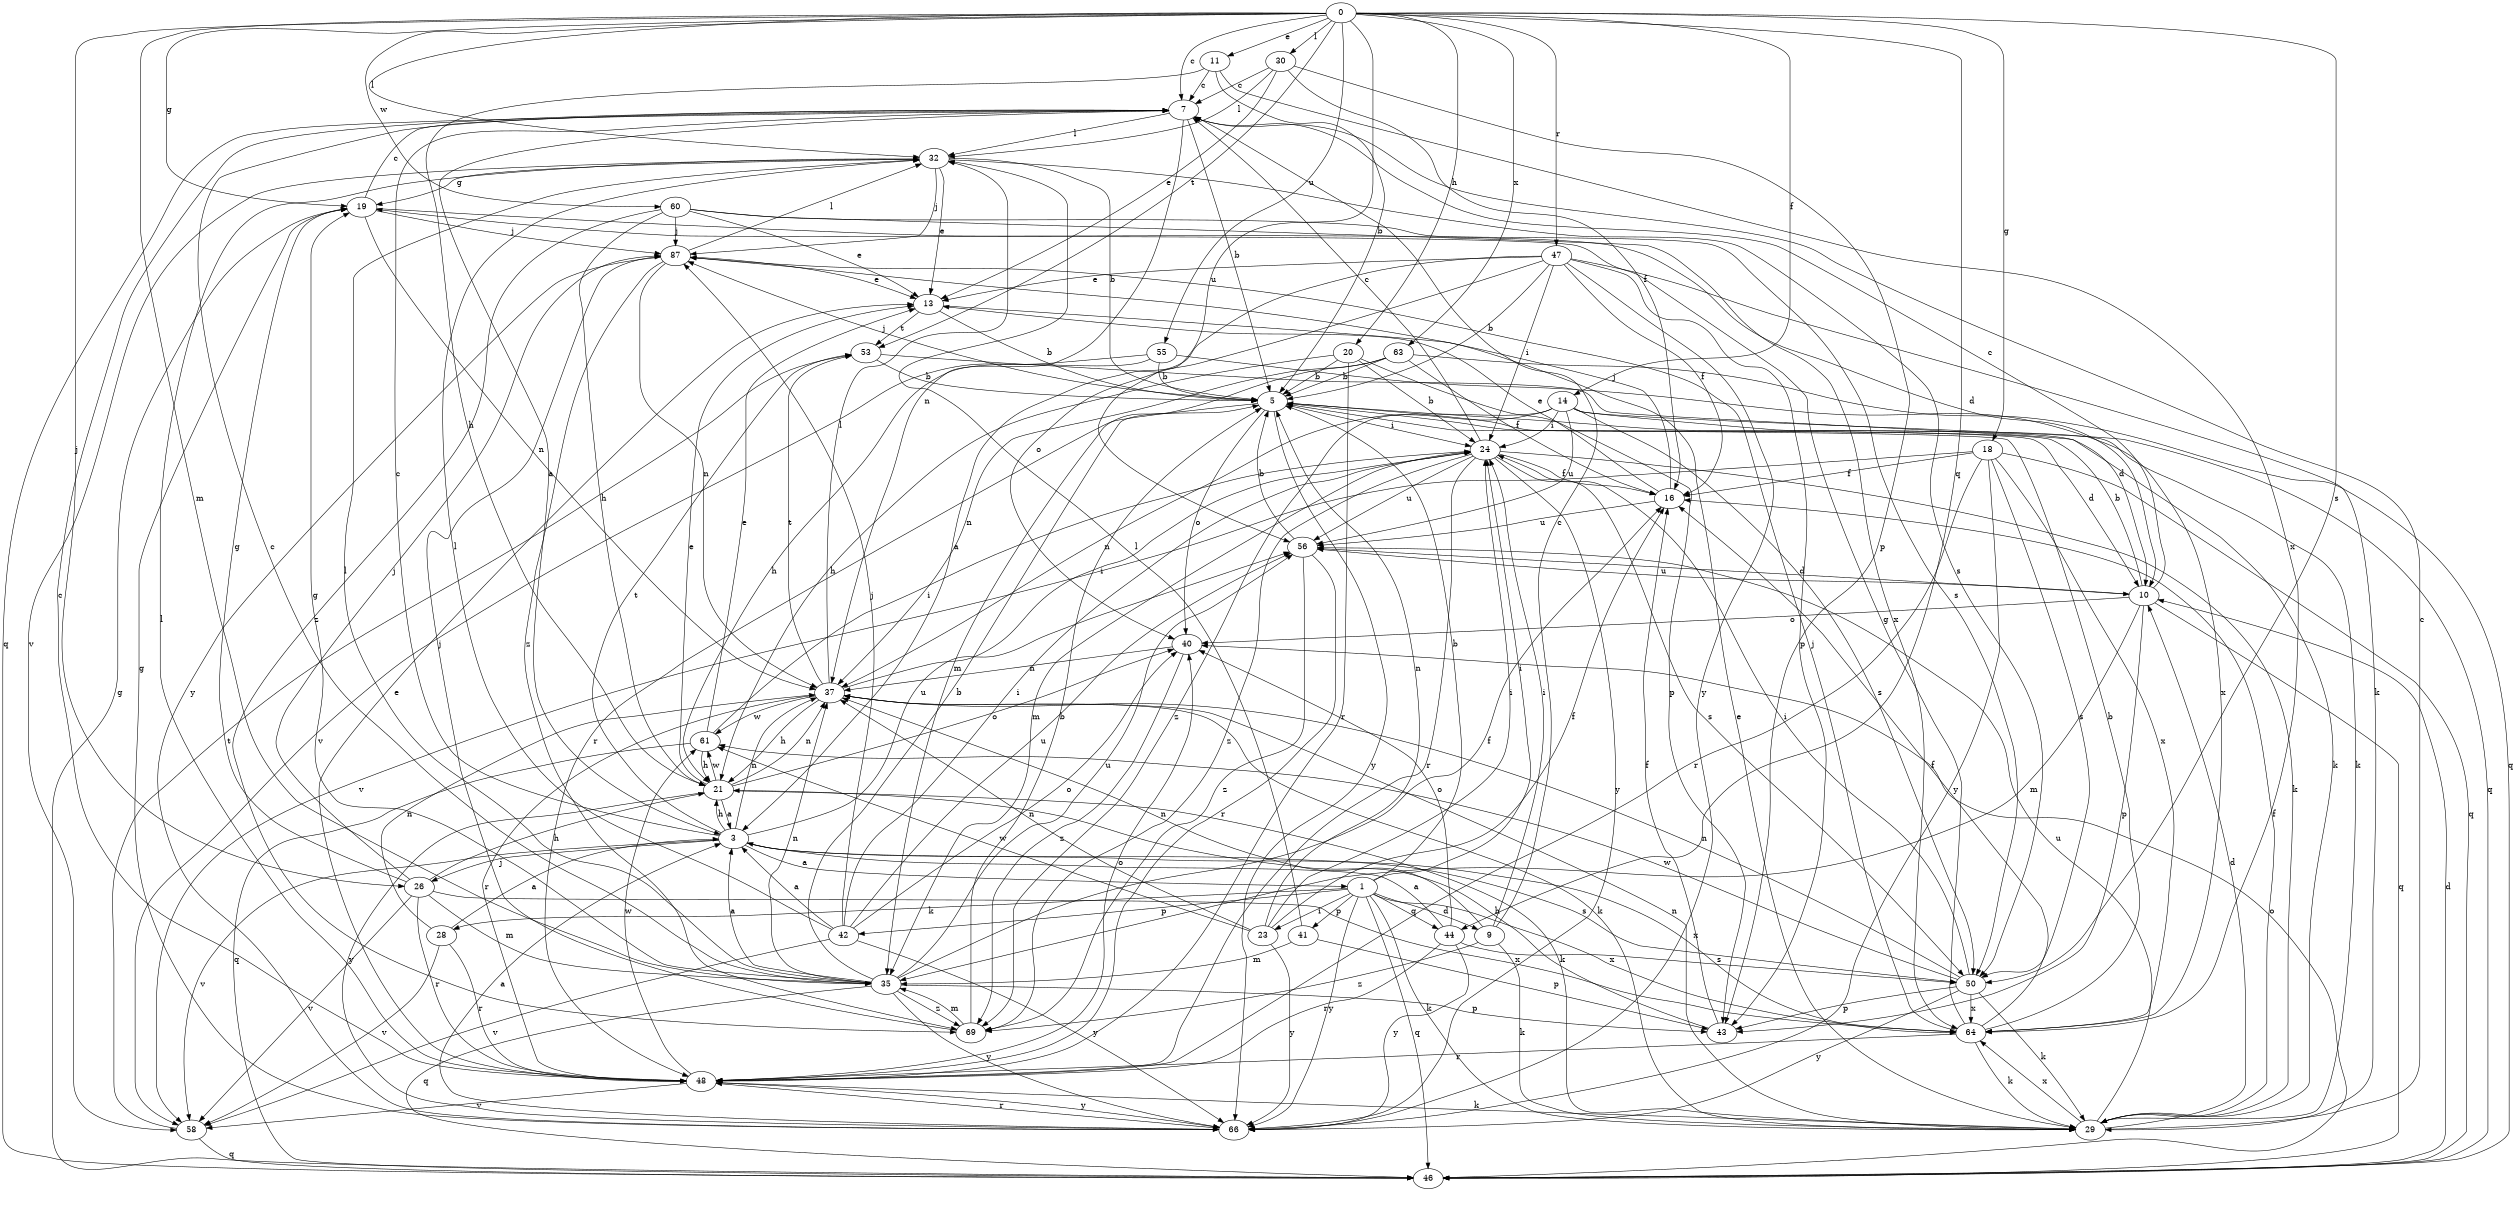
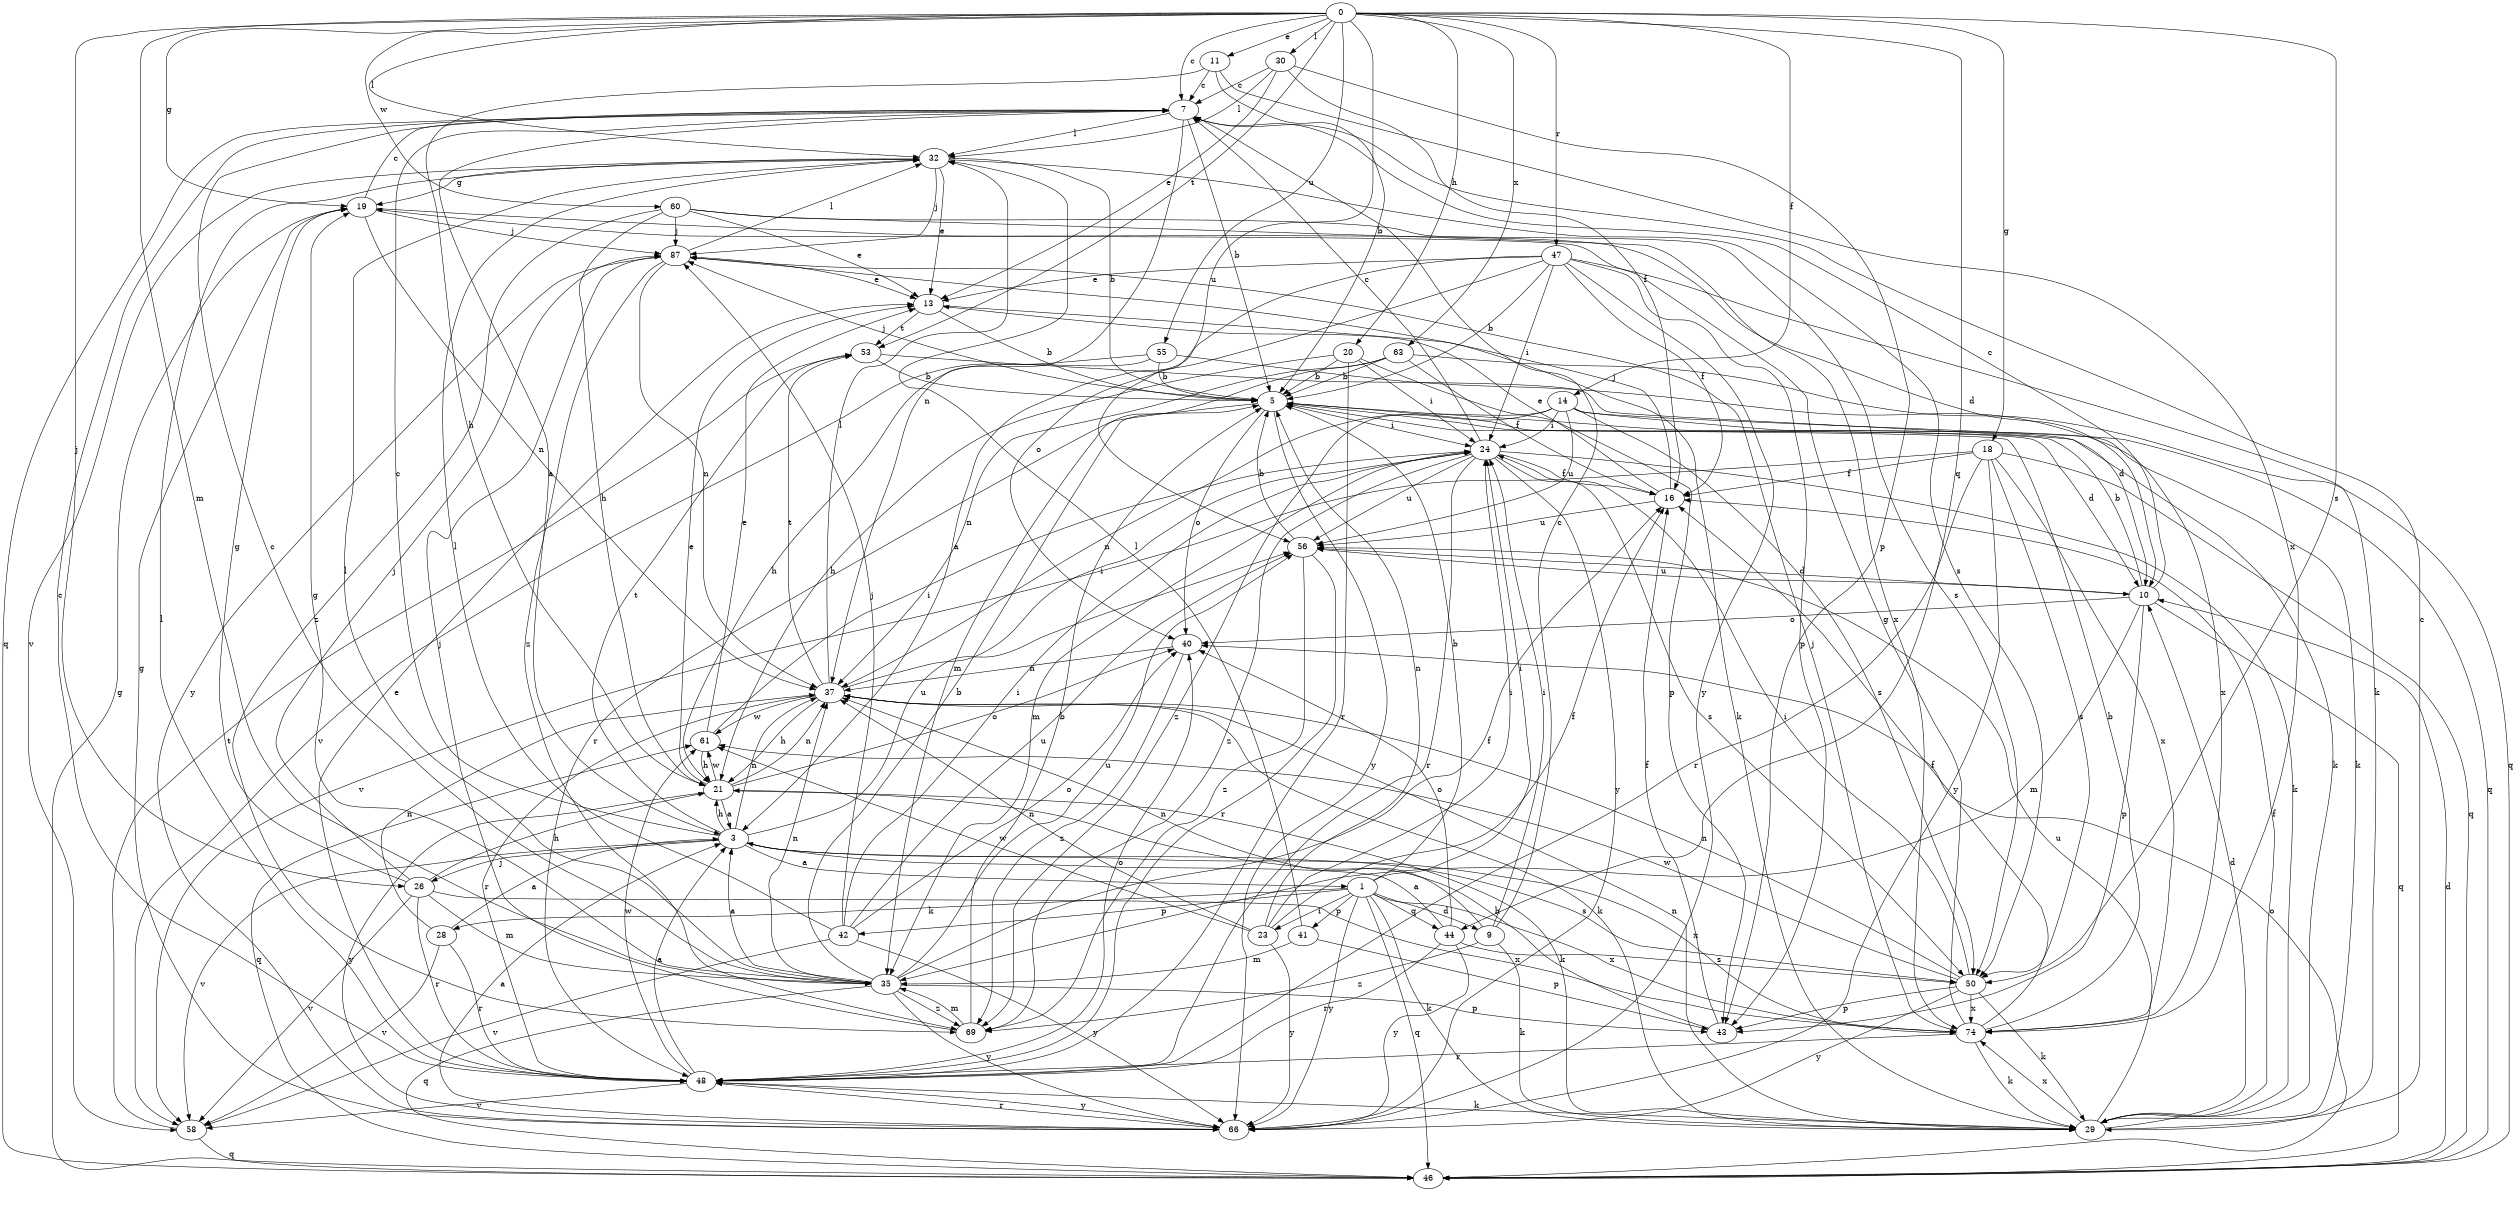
(1431, 401) -> (1431, 401)
(1739, 717) -> (1739, 717)
(788, 891) -> (659, 951)
(1971, 1033) -> (1971, 1033)
(283, 1147) -> (523, 1149)
